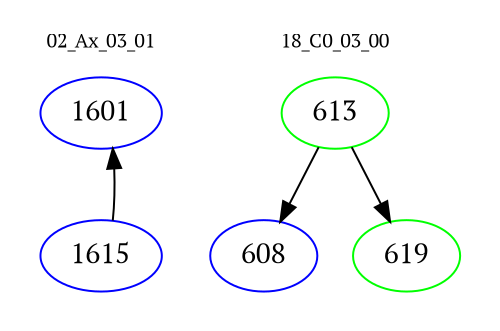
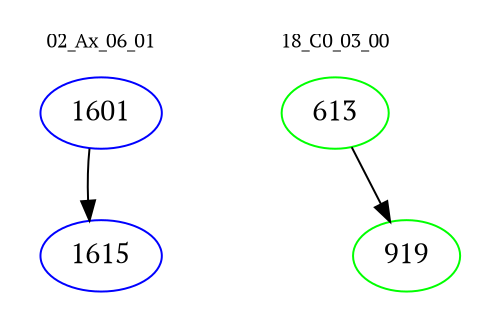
(101, 43) -> (101, 43)
(114, 195) -> (88, 174)
(264, 256) -> none
(407, 256) -> (407, 256)
